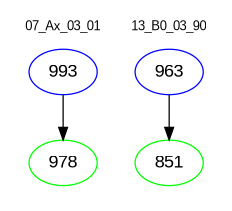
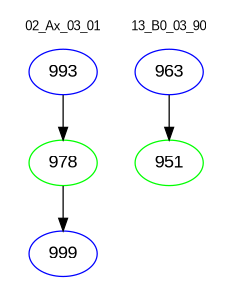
(63, 27) -> (63, 27)
(169, 163) -> (169, 163)
none -> (63, 254)
